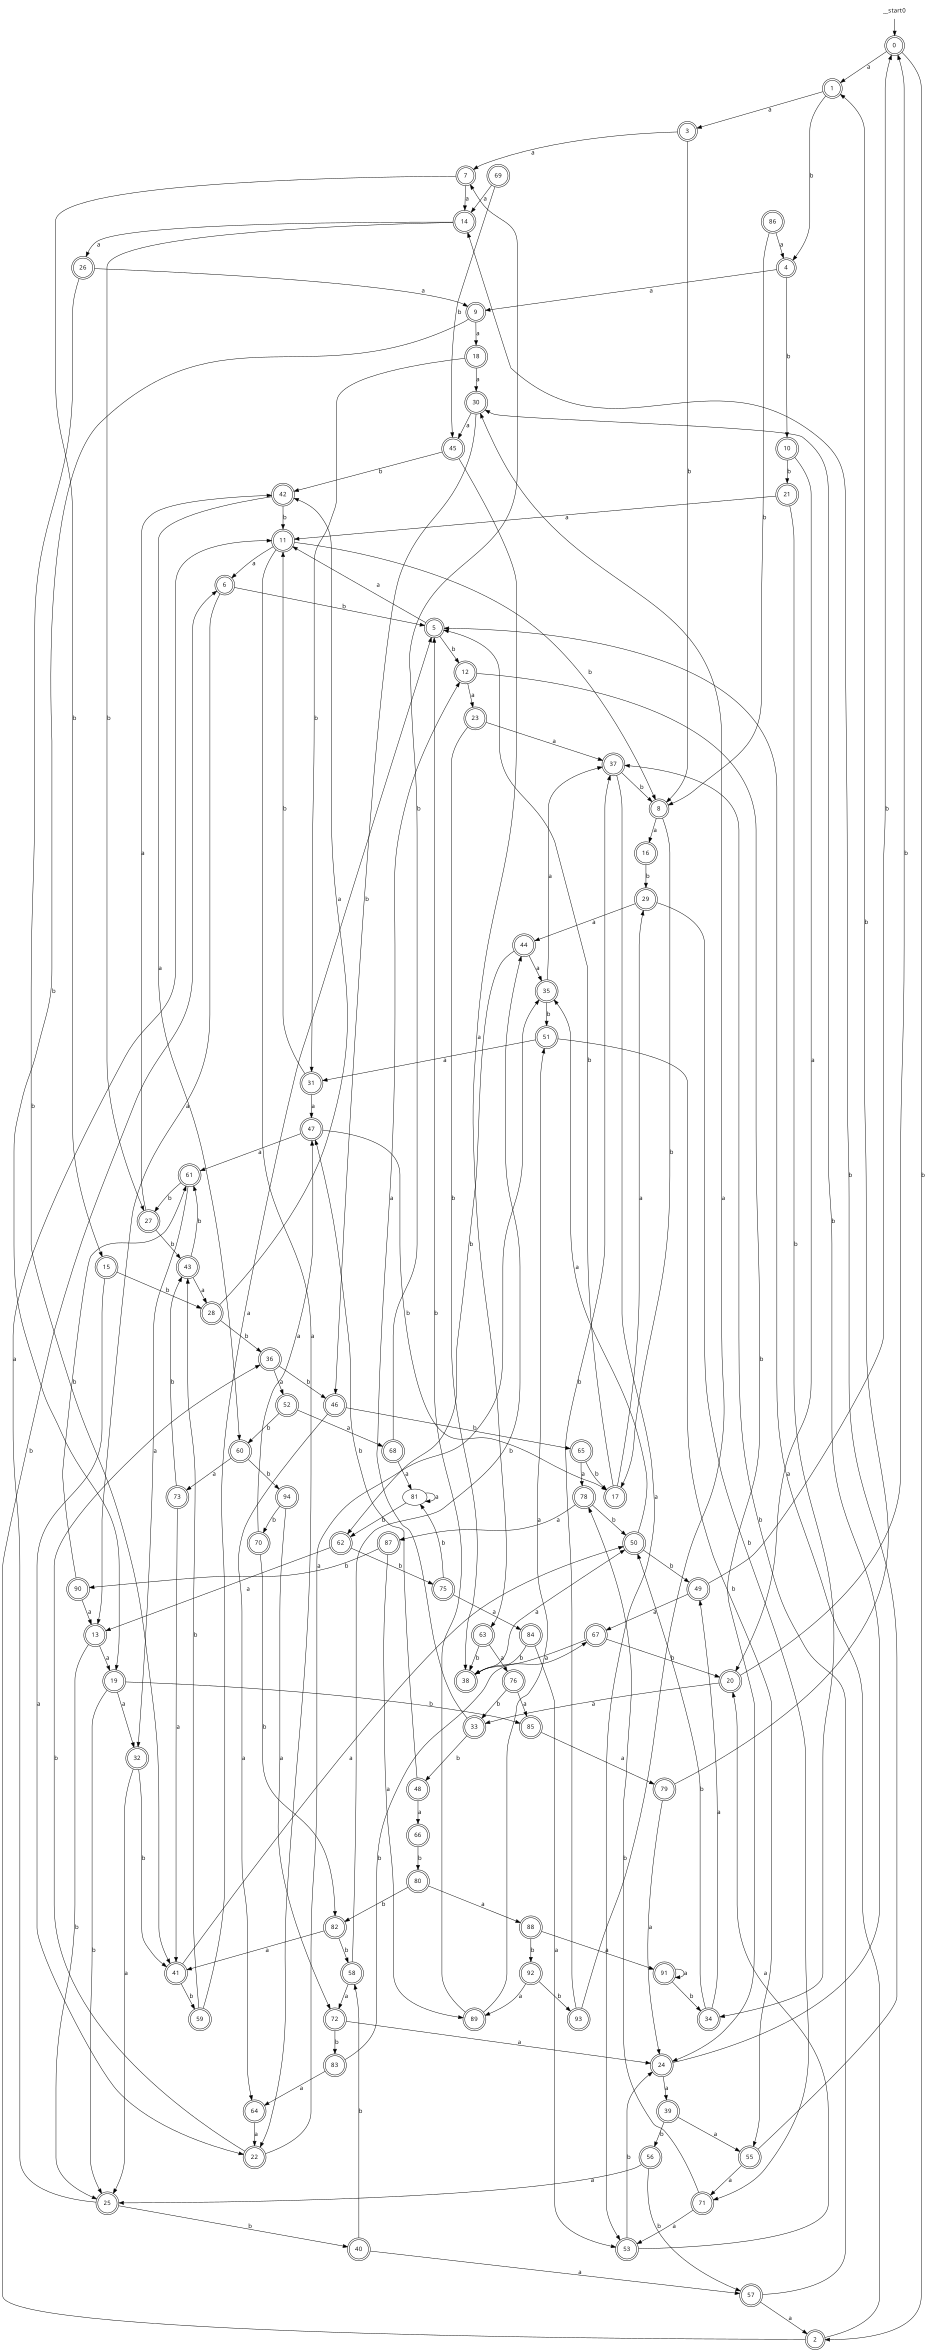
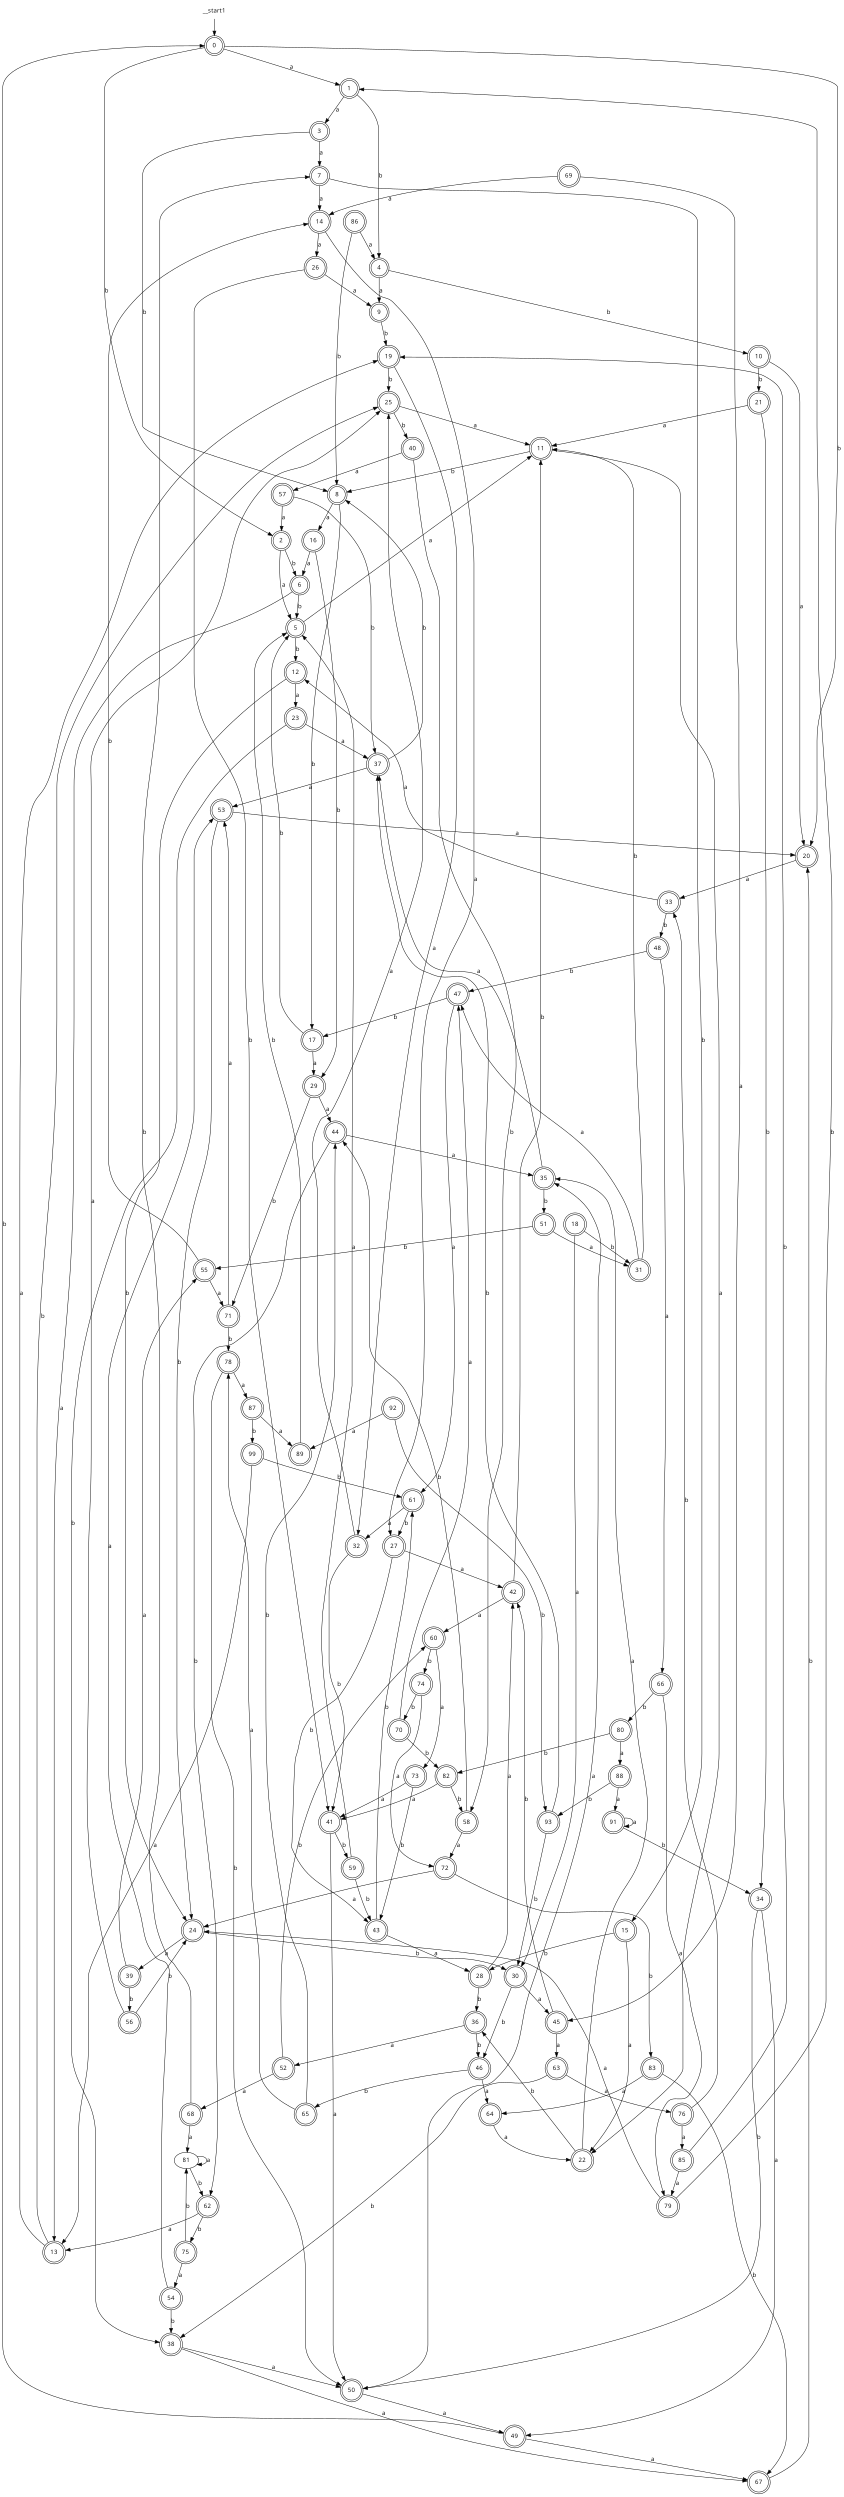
(895, 11) -> (214, 11)
(460, 312) -> (741, 1086)
(476, 331) -> none
(253, 559) -> (307, 561)
(109, 718) -> (476, 879)
(904, 901) -> (838, 157)
(724, 1198) -> (536, 1899)
(593, 1475) -> (266, 1620)
(287, 1497) -> (421, 1684)
(538, 1542) -> none
(672, 1566) -> (445, 2413)
(78, 1589) -> (252, 1454)
(531, 1635) -> (171, 2298)
(533, 1659) -> (457, 2438)
(321, 1694) -> (783, 1094)
(531, 1948) -> (584, 1800)
none -> (679, 1955)
(669, 2245) -> (160, 1978)
